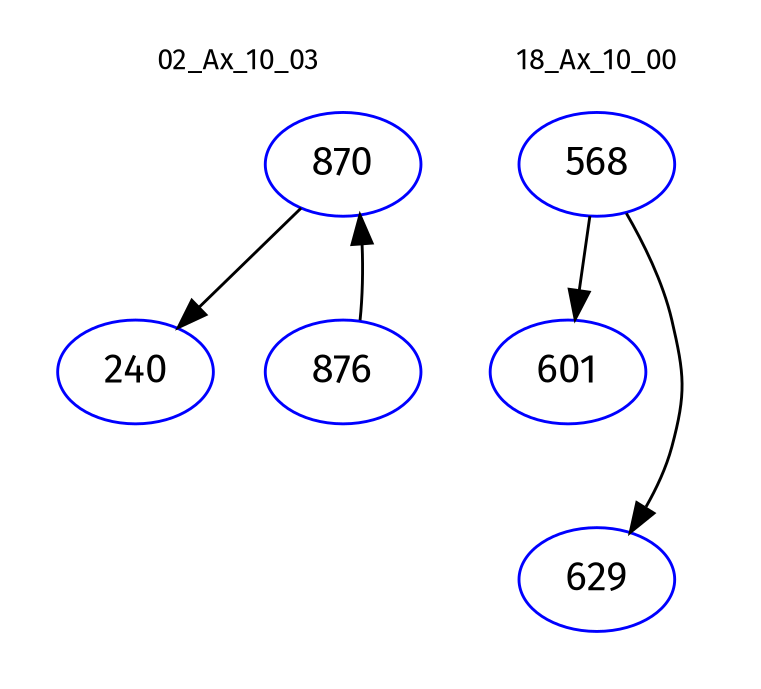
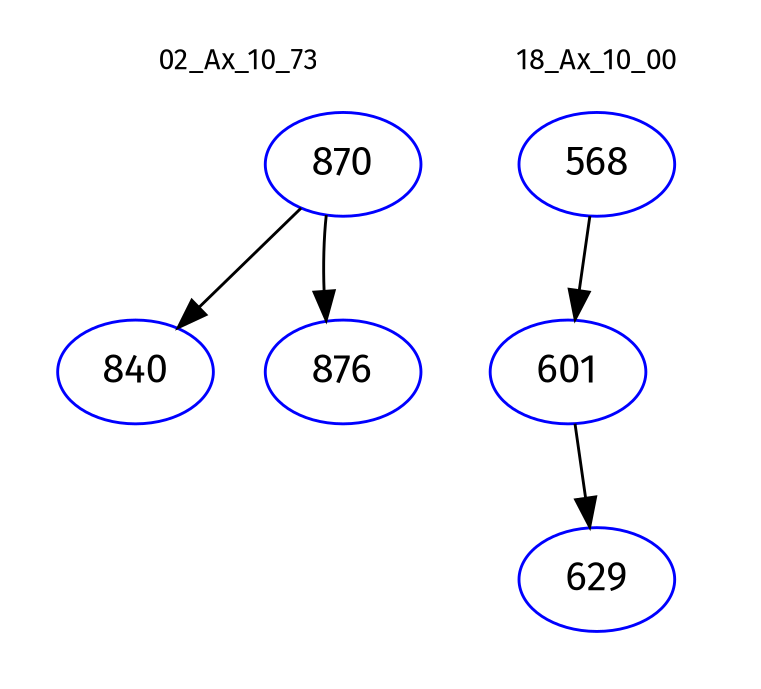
(239, 62) -> (239, 62)
(362, 282) -> (324, 253)
(680, 358) -> (580, 461)
(136, 372) -> (136, 372)
